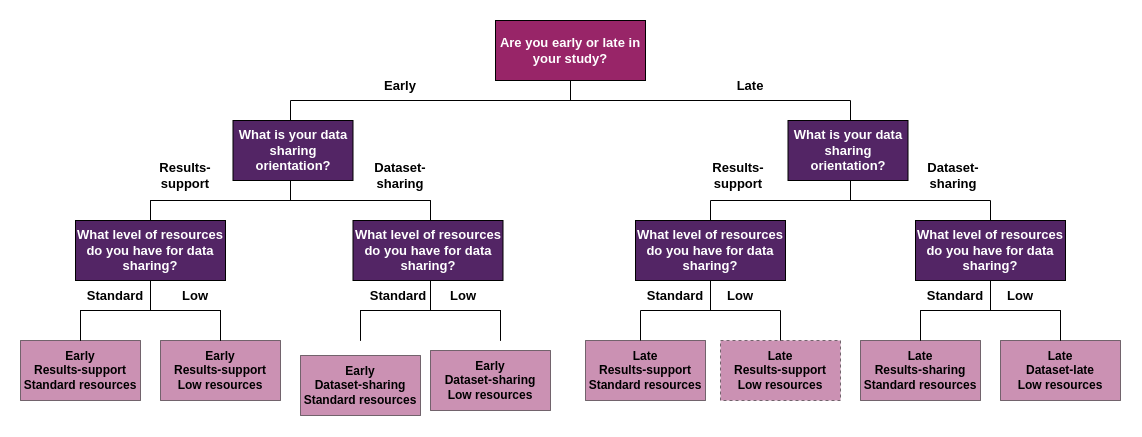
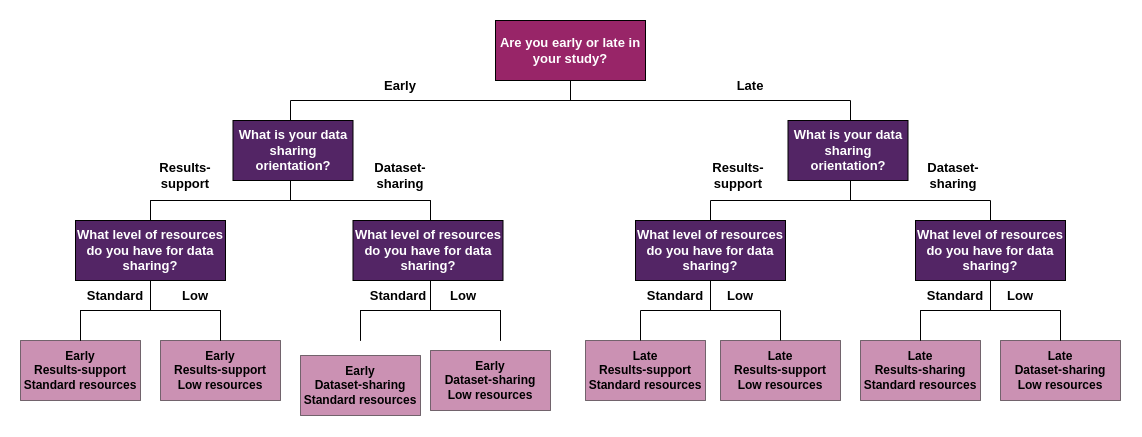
(781, 371) -> (781, 371)
(1061, 371) -> (1061, 371)
